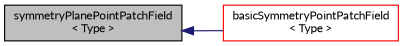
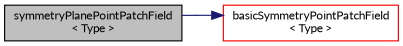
(208, 31) -> (197, 15)
